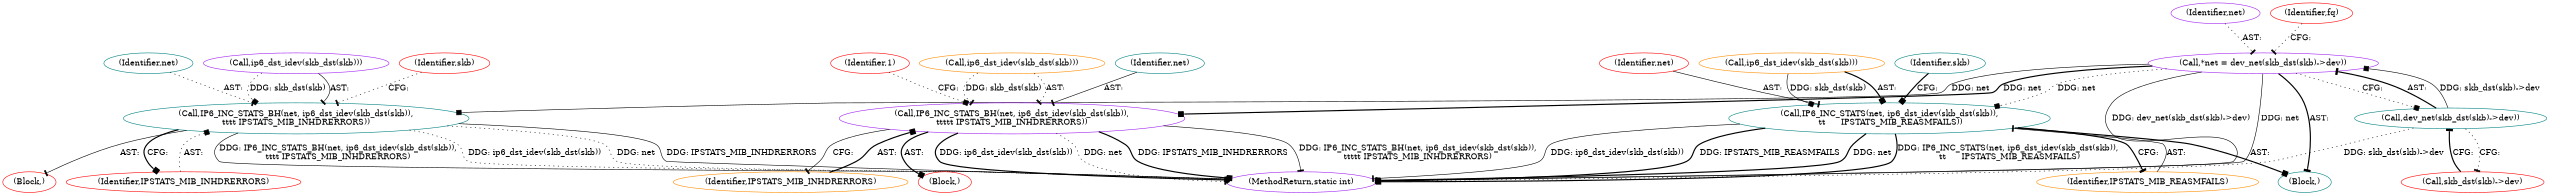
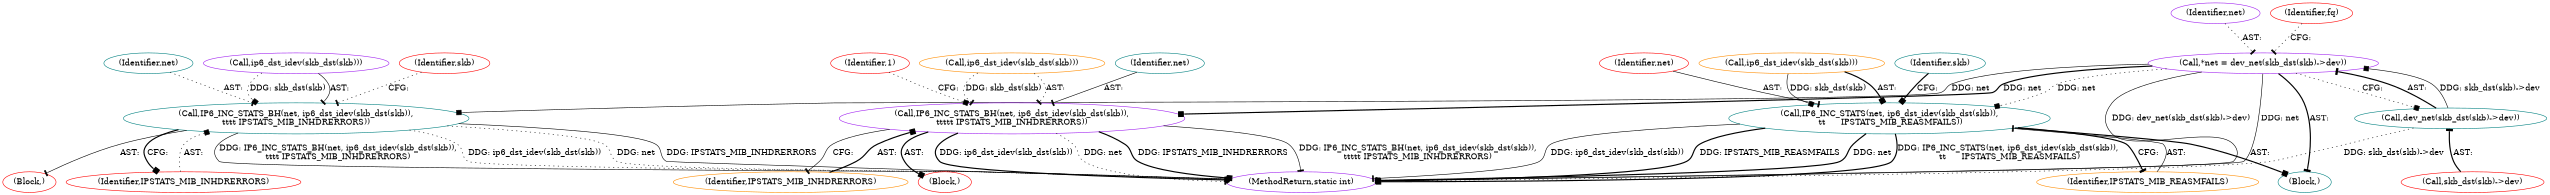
(2479, 147) -> none
(2465, 153) -> (2465, 153)
